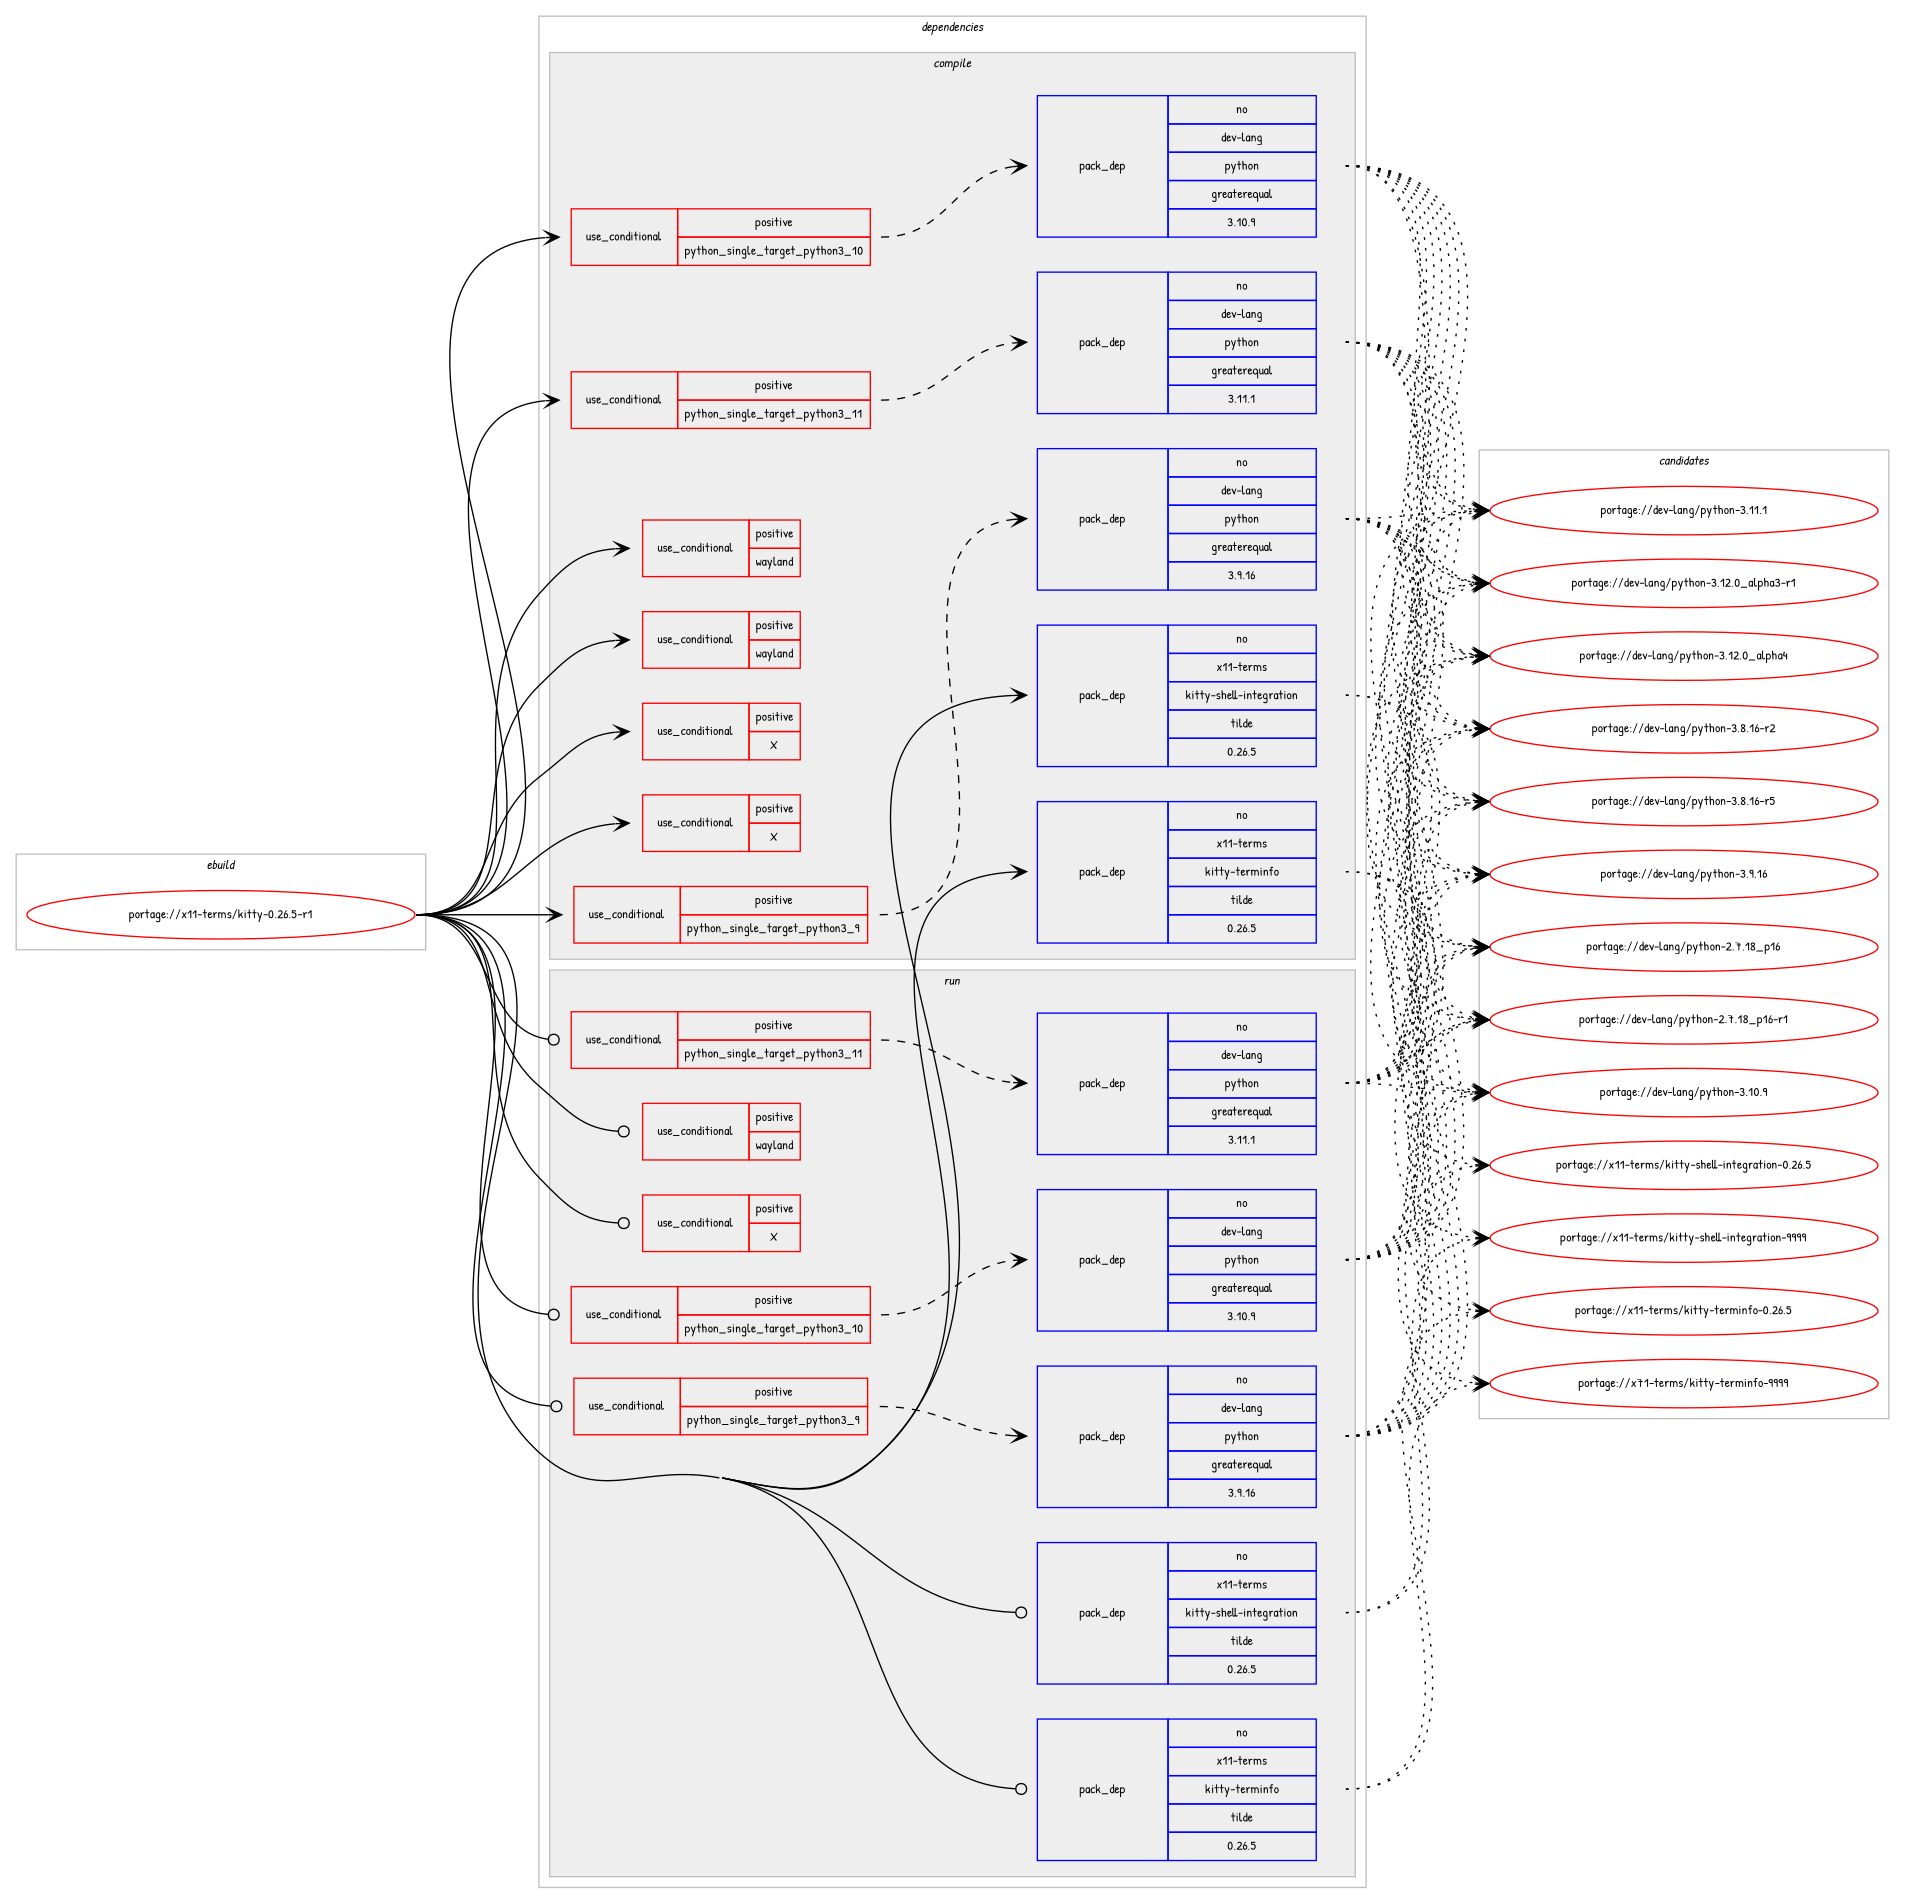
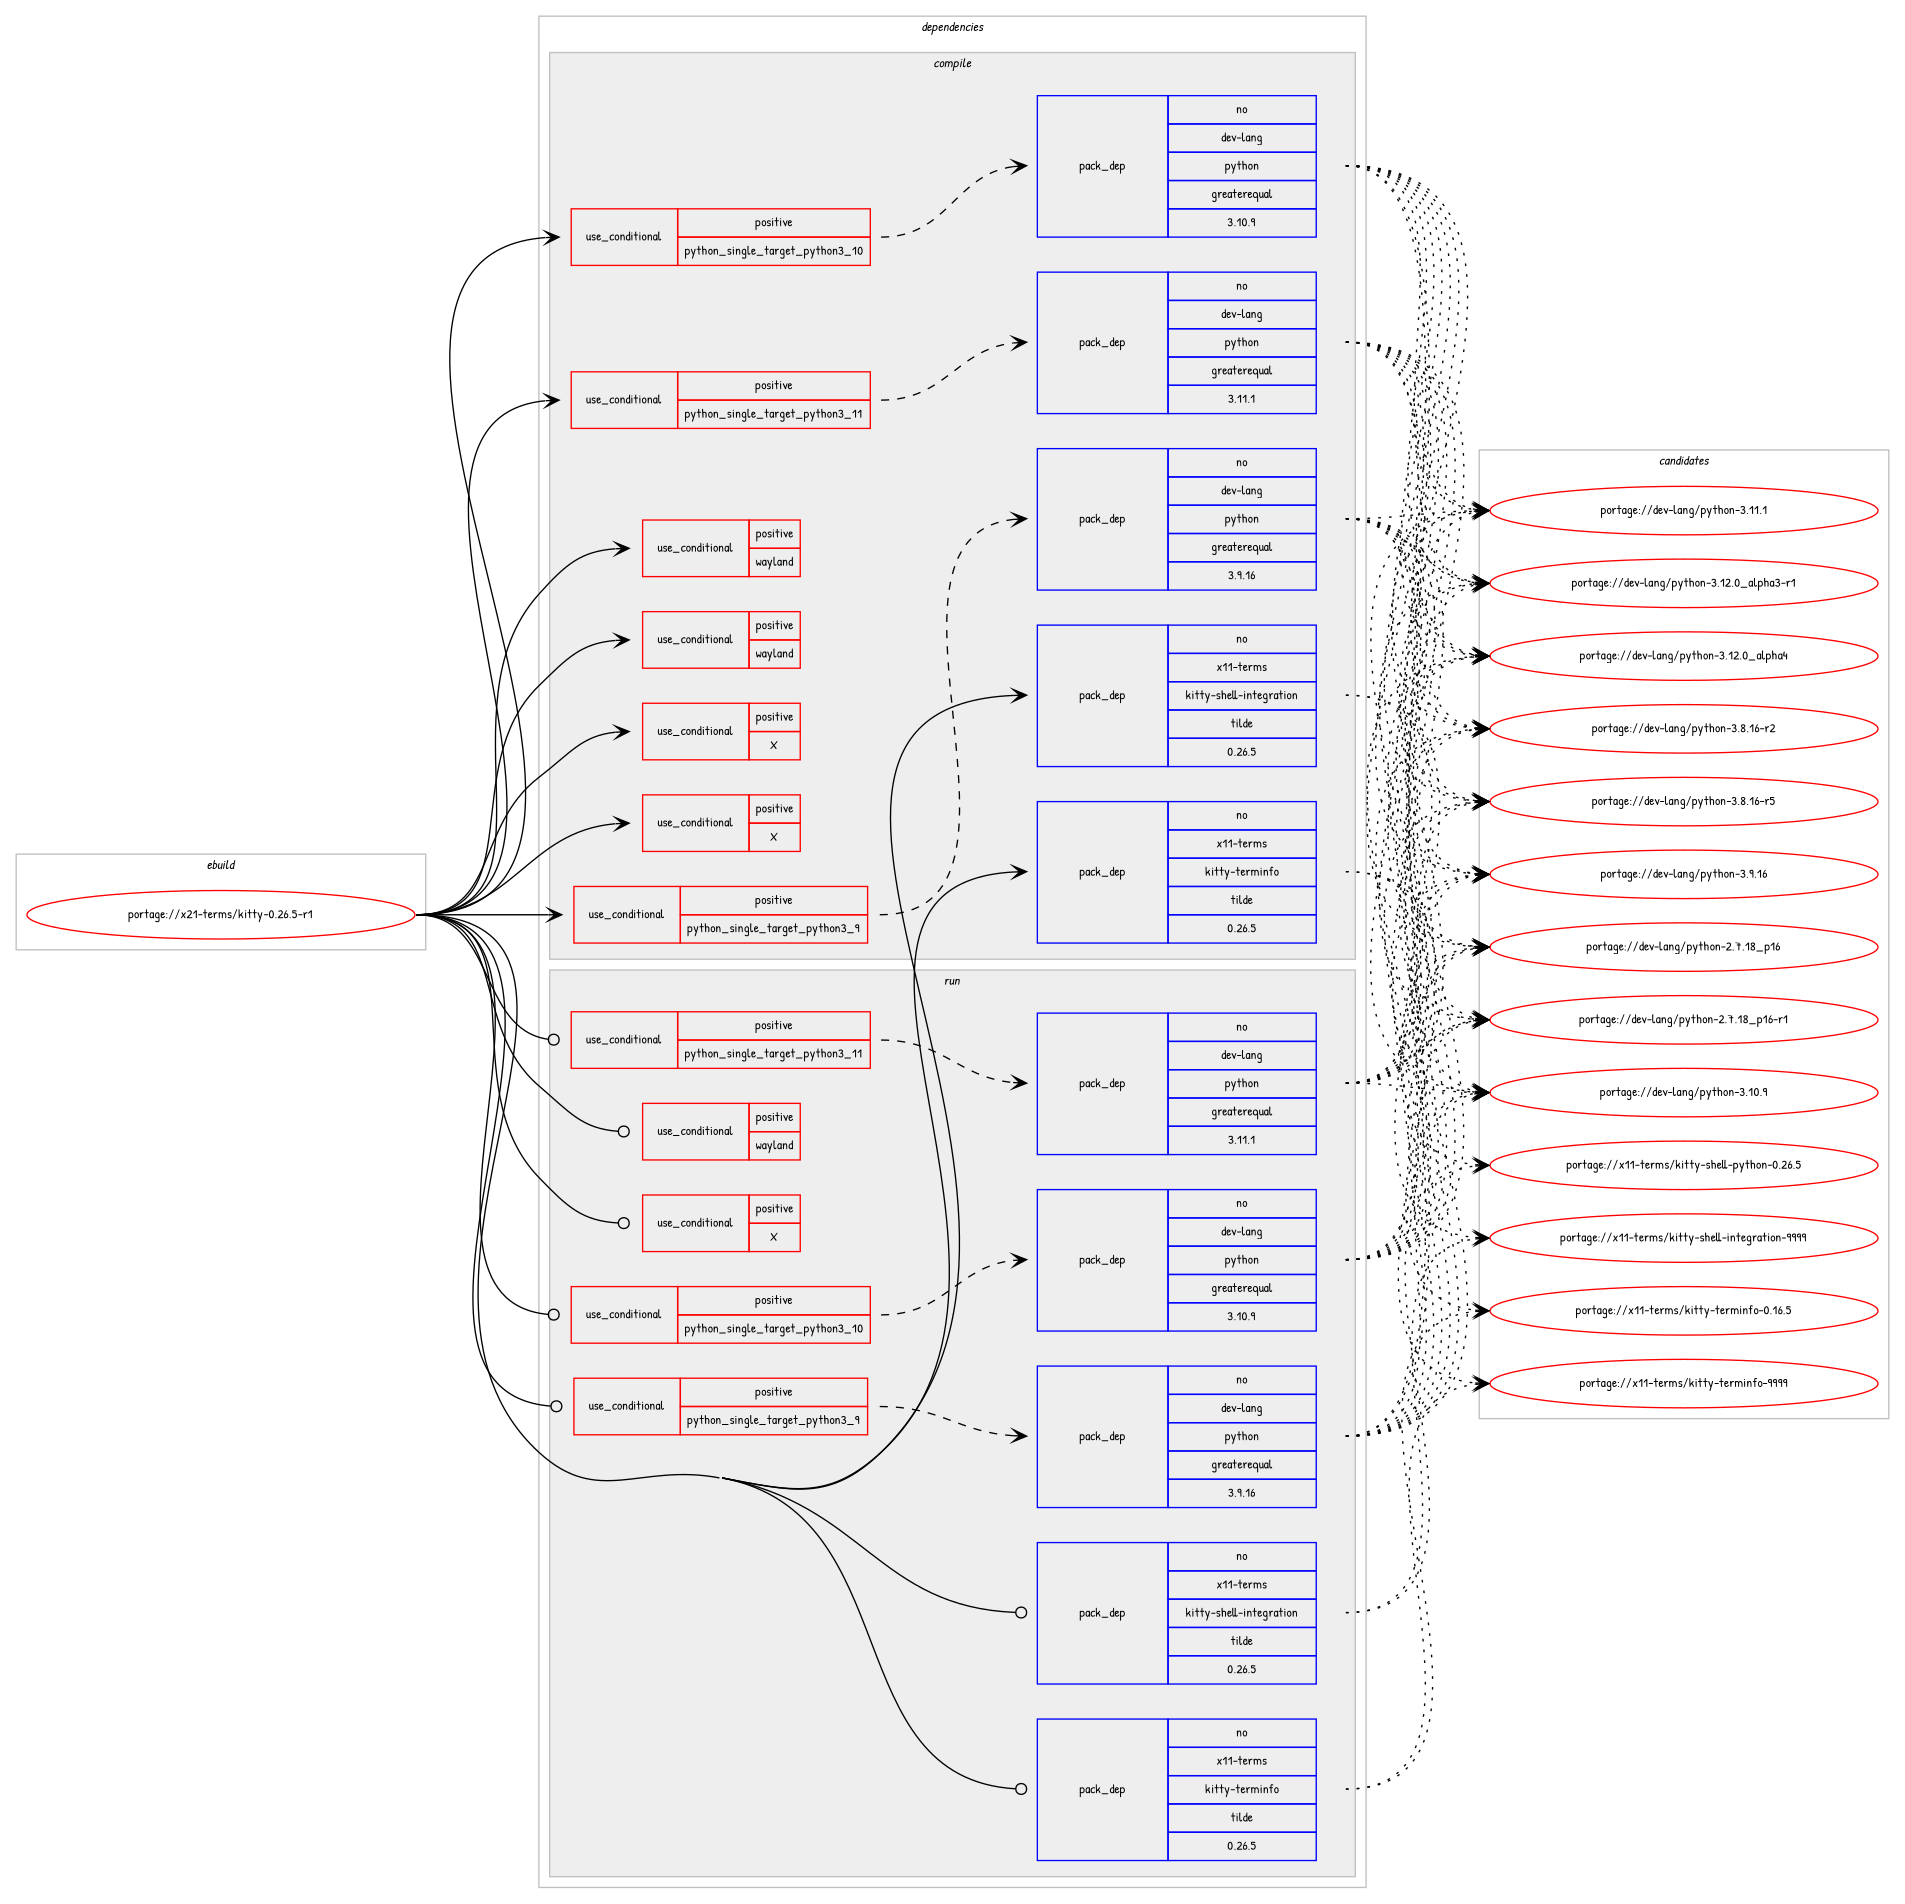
(221, 915) -> (221, 915)
(1684, 1165) -> (1684, 1165)
(1684, 1311) -> (1684, 1311)
(1684, 1384) -> (1684, 1384)
